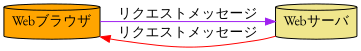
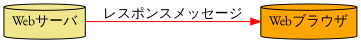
(183, 22) -> none
(188, 33) -> (173, 14)
